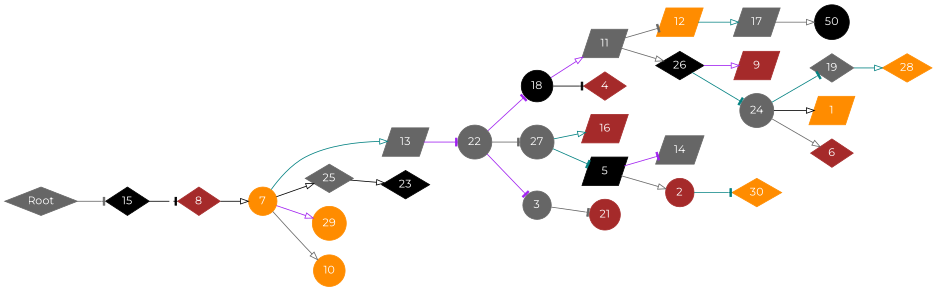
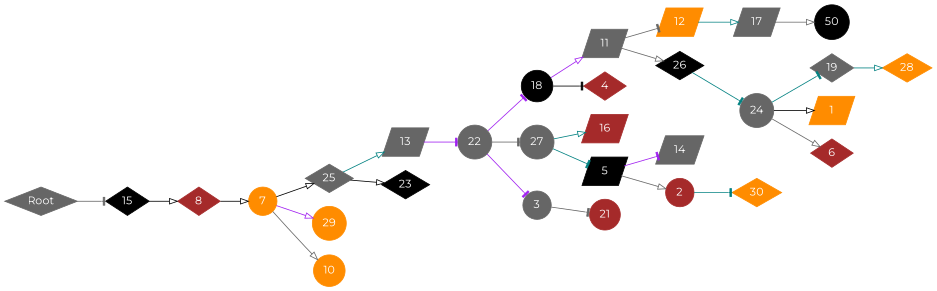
(757, 66) -> none
(319, 151) -> (360, 164)
(159, 201) -> (159, 201)
